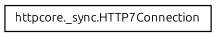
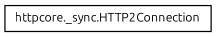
(108, 19) -> (108, 19)
